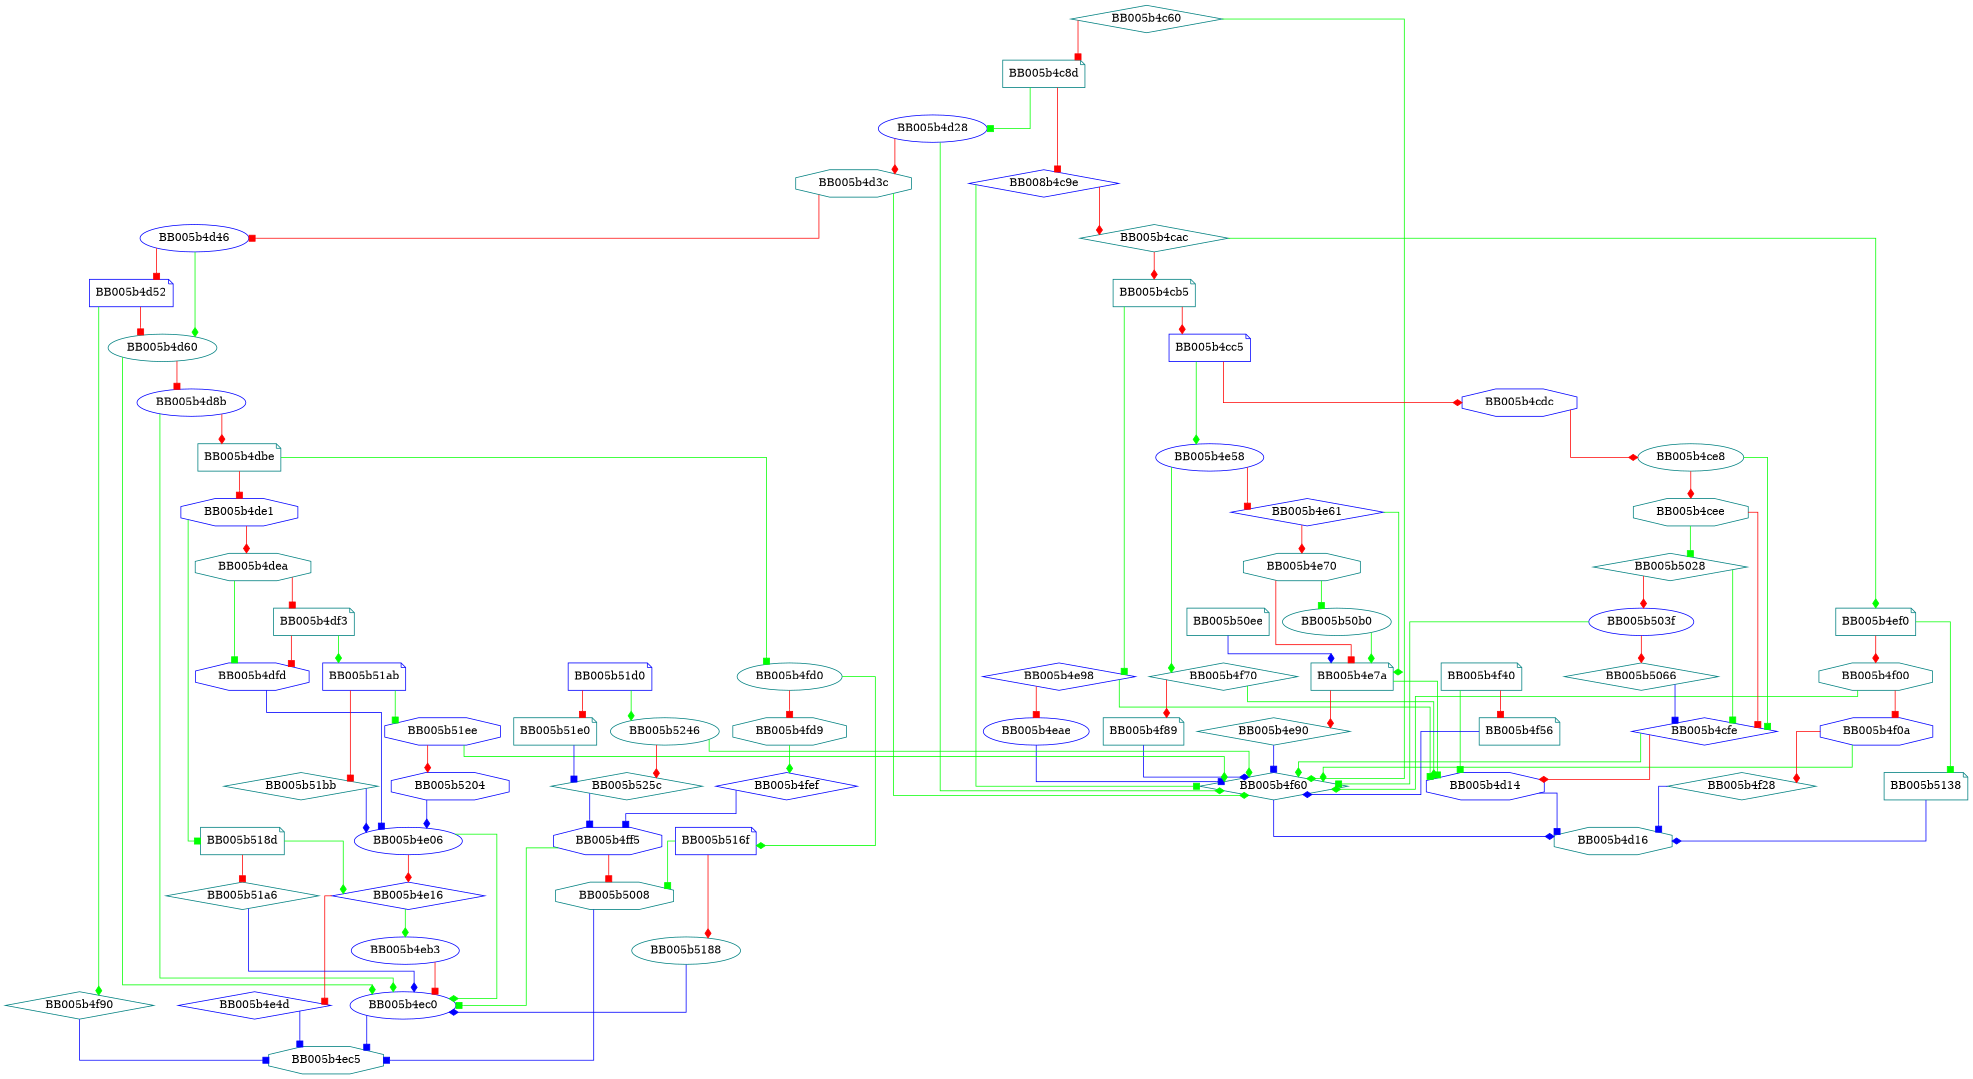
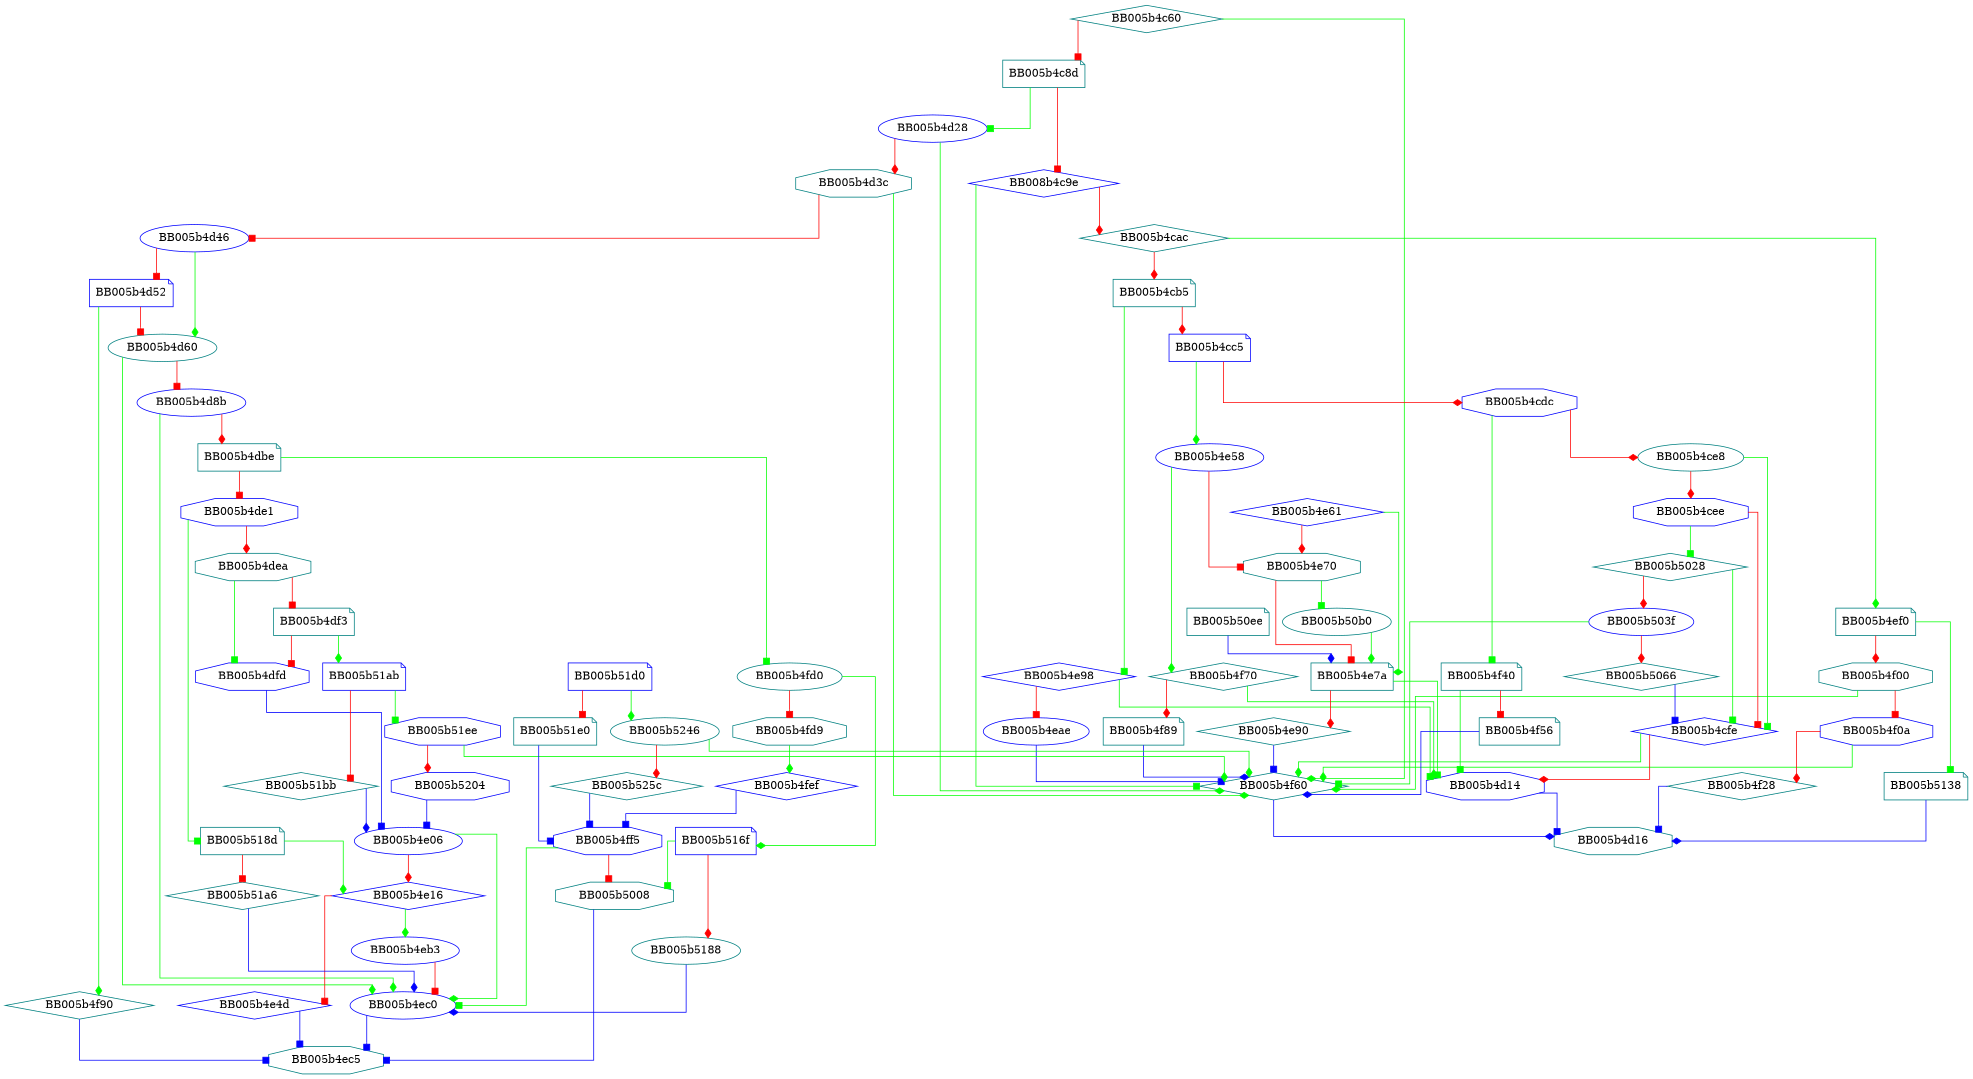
(1247, 485) -> (1209, 533)
(1691, 512) -> (1691, 512)
none -> (1492, 535)
(574, 761) -> (539, 797)
(427, 810) -> (427, 810)
